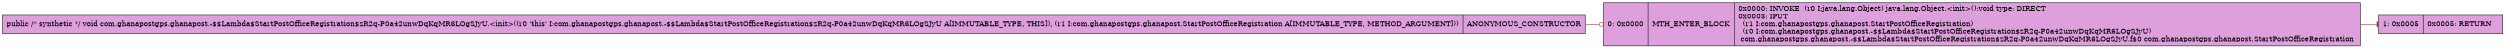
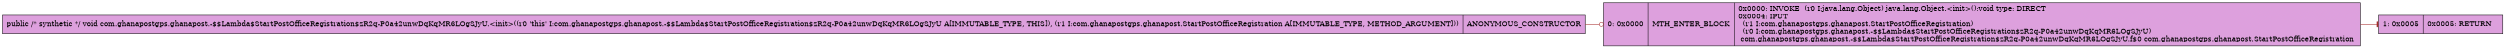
(1765, 16) -> (1765, 16)
